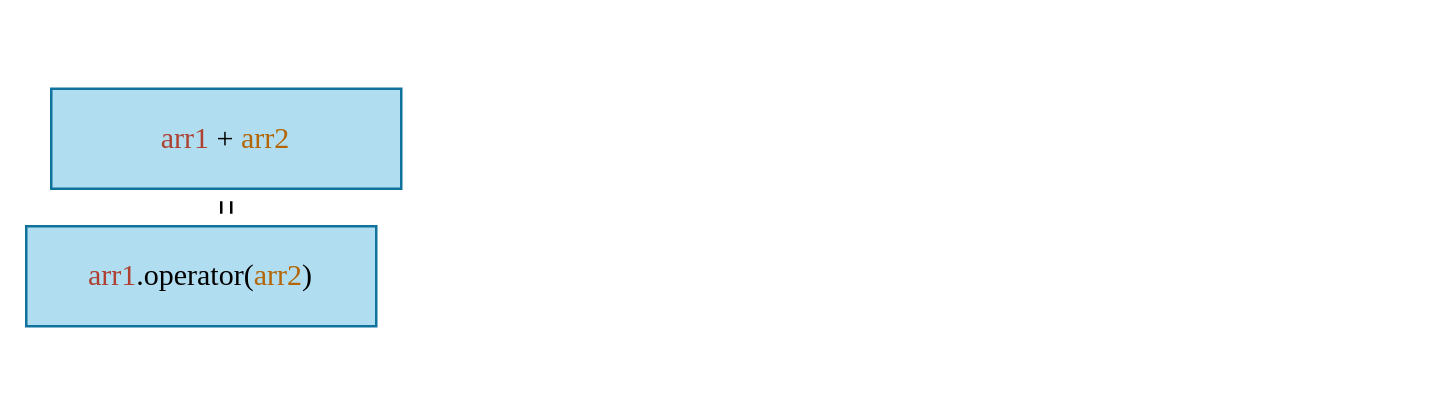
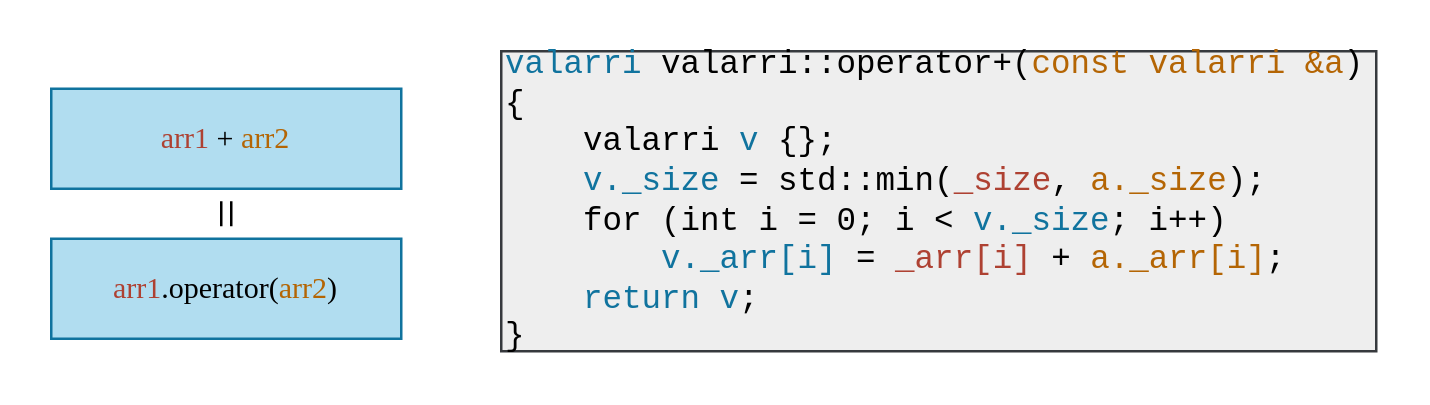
none -> (939, 201)
(201, 276) -> (226, 289)
